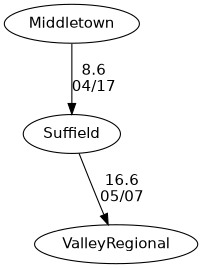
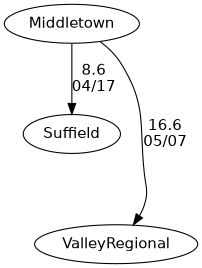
(91, 184) -> (141, 123)
